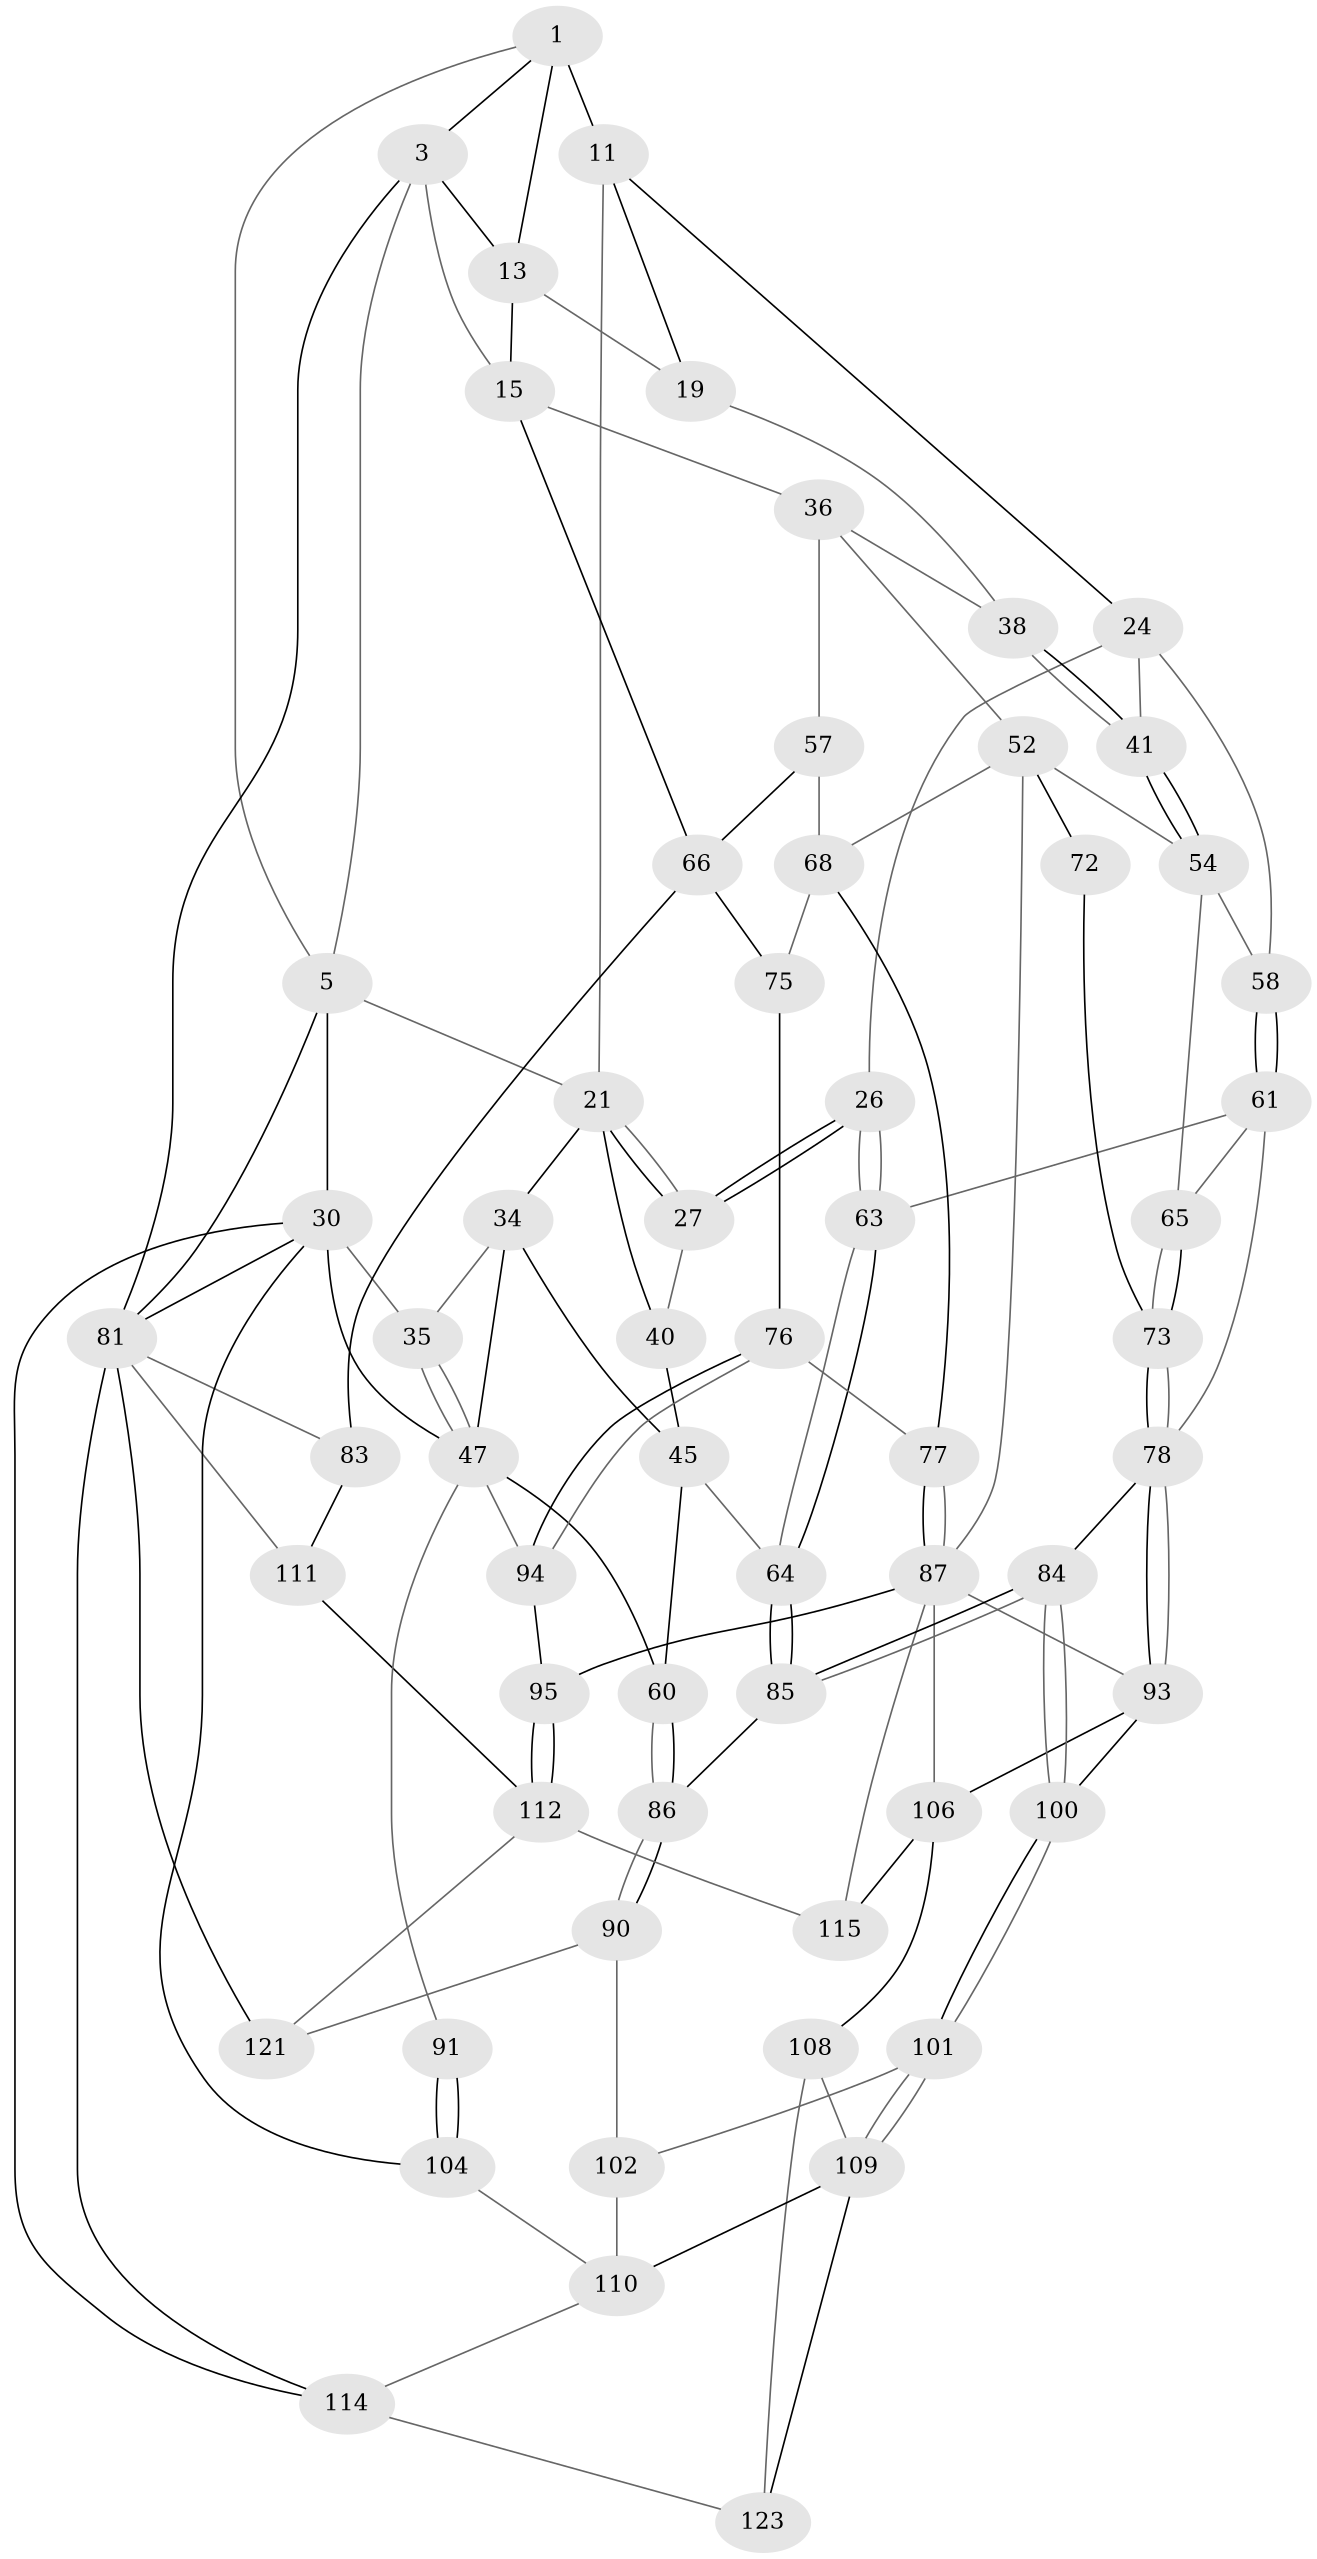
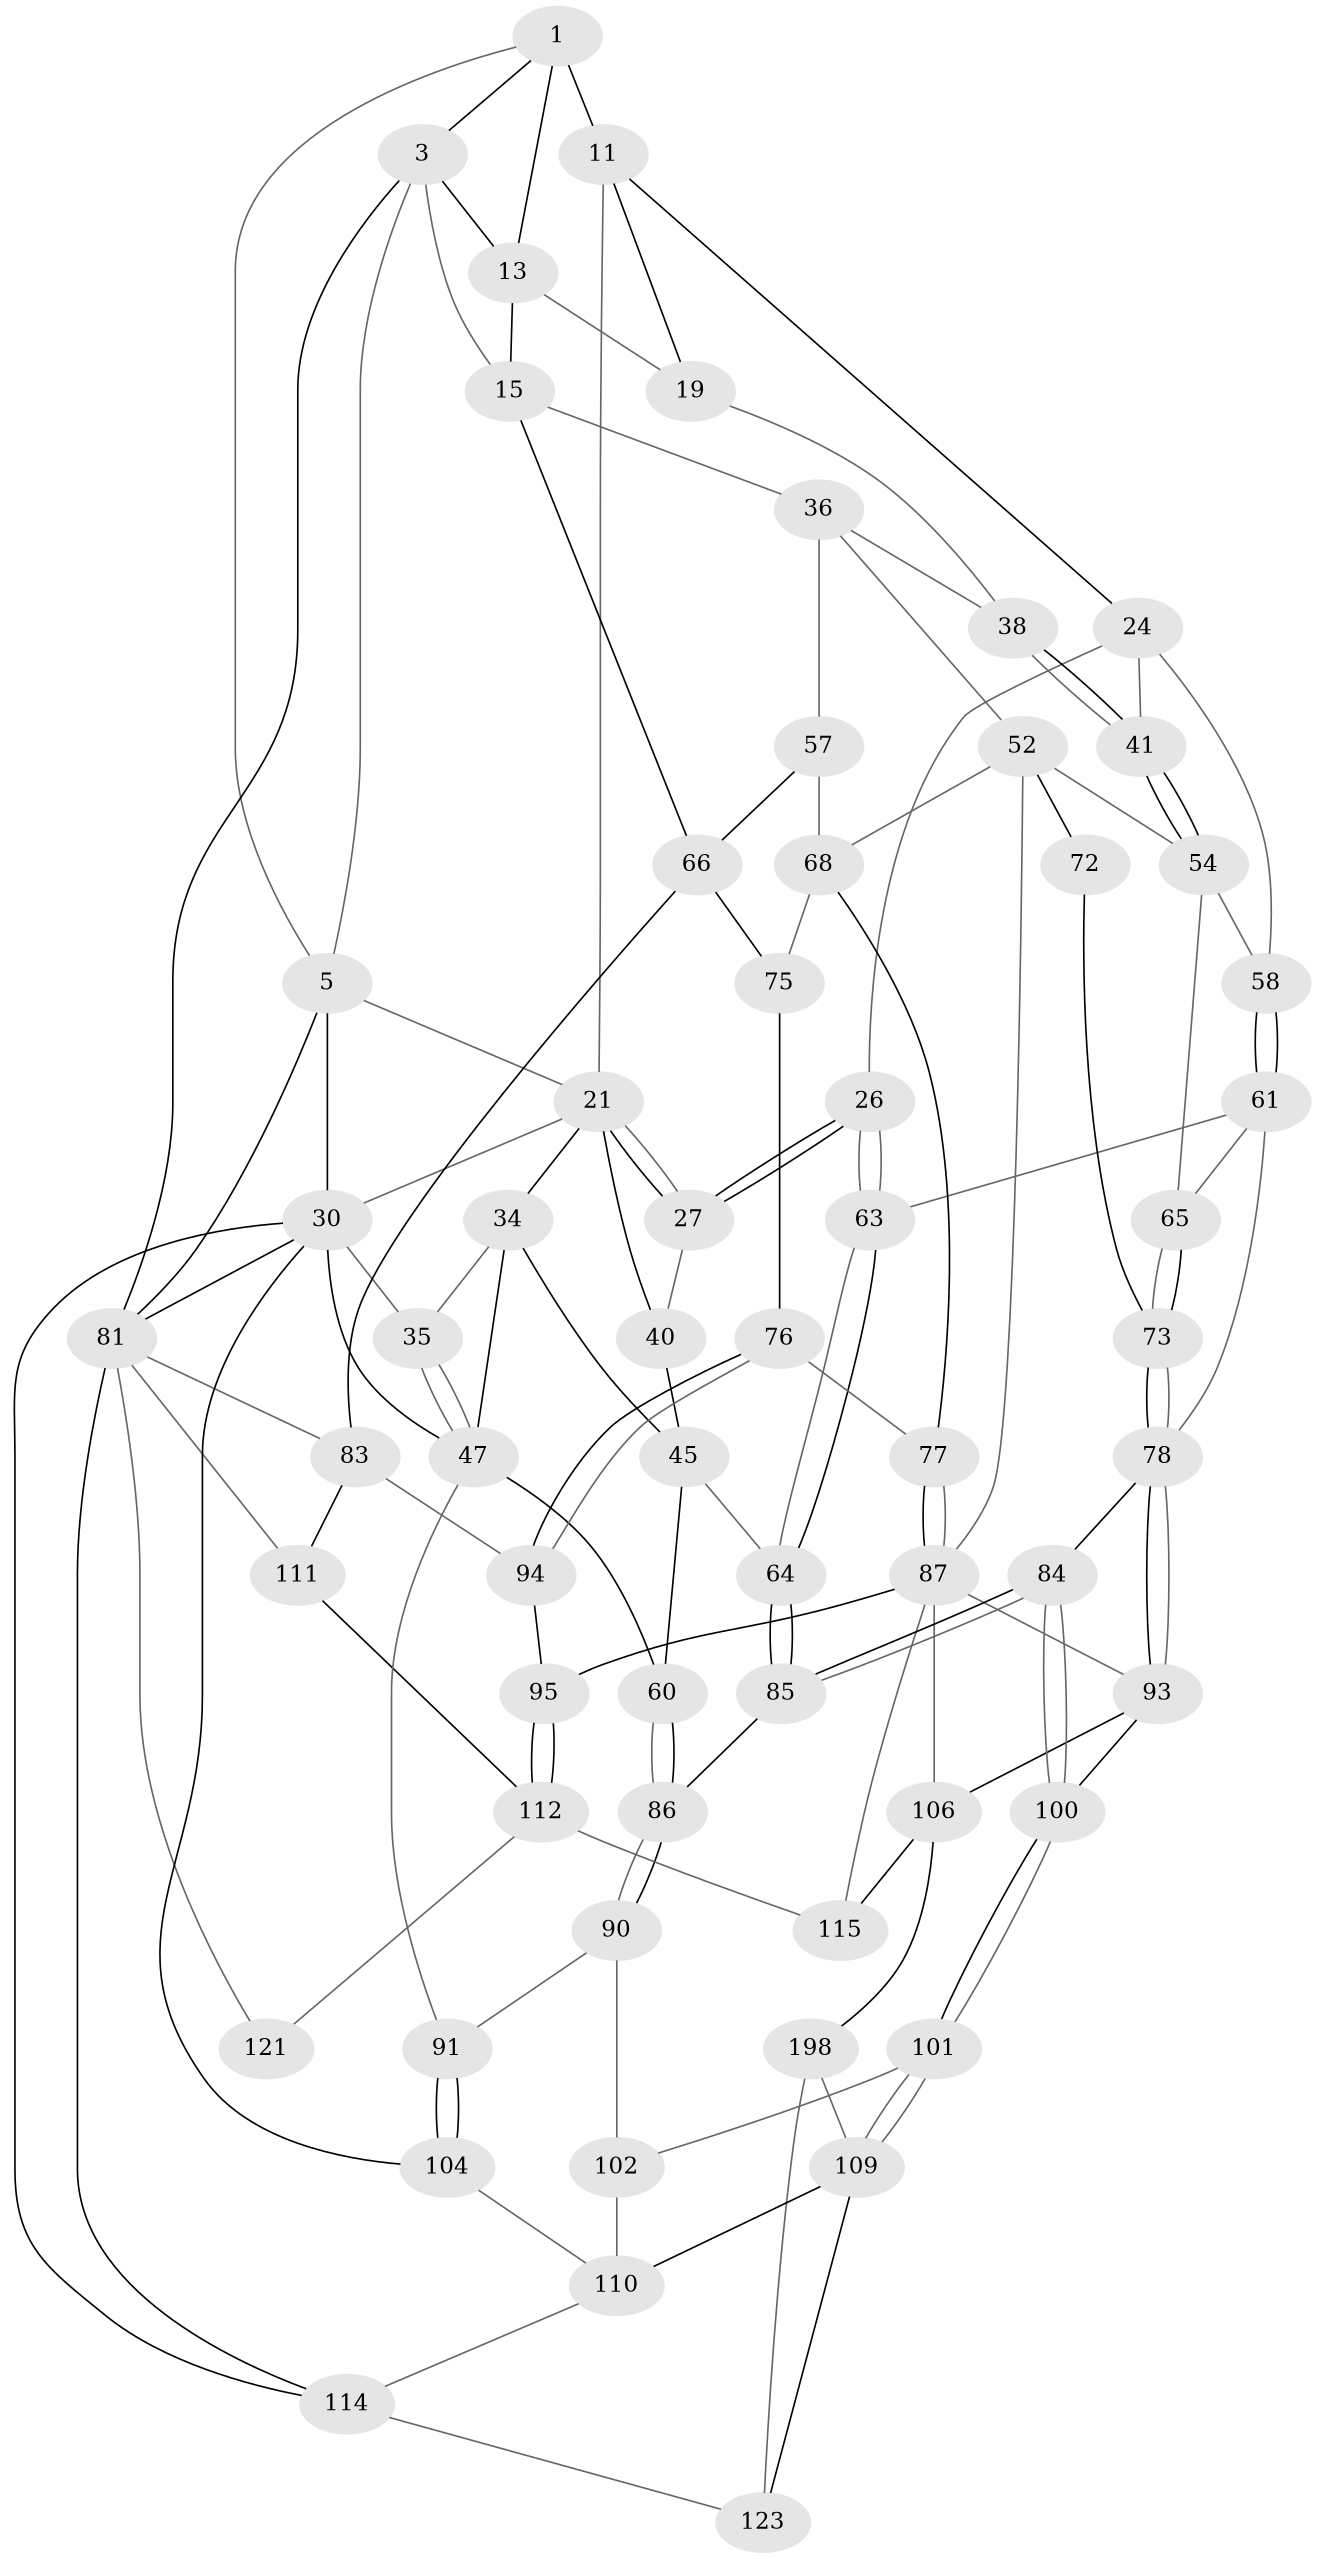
none -> (463, 1161)
(502, 1516) -> (452, 1522)
(141, 1705) -> (141, 1705)
(443, 1989) -> (532, 1990)
(811, 2049) -> (811, 2049)
